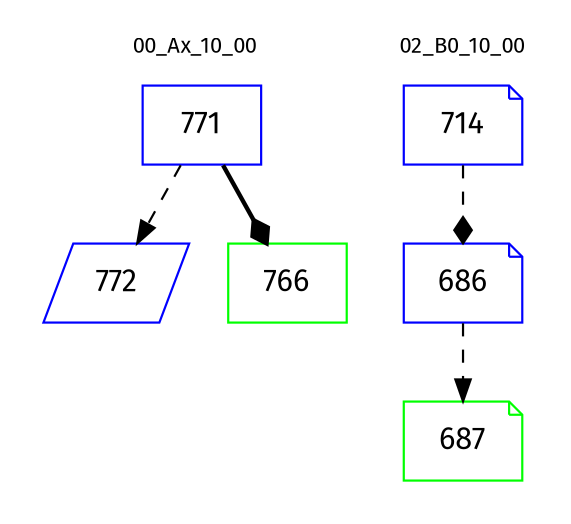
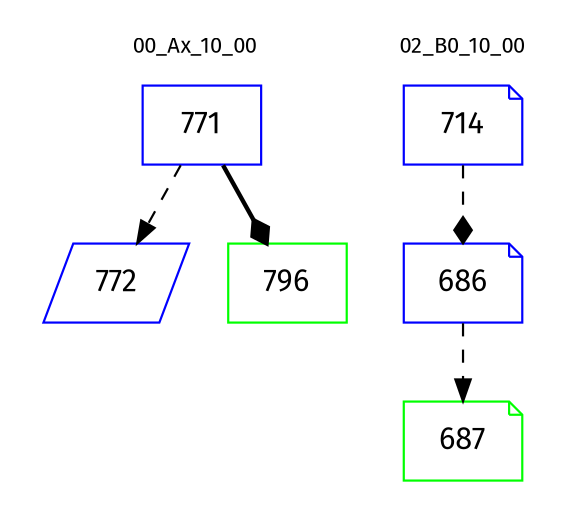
(287, 283) -> (287, 283)
